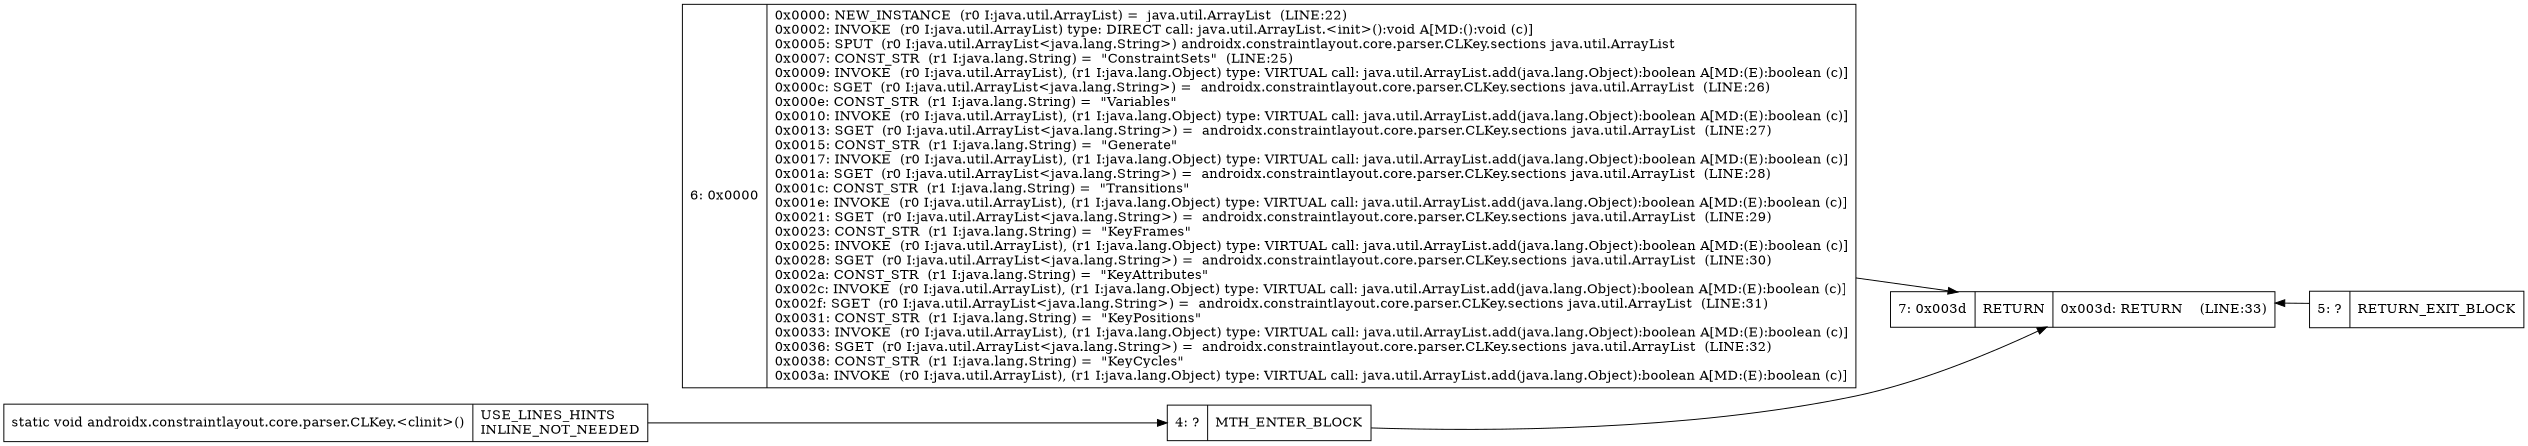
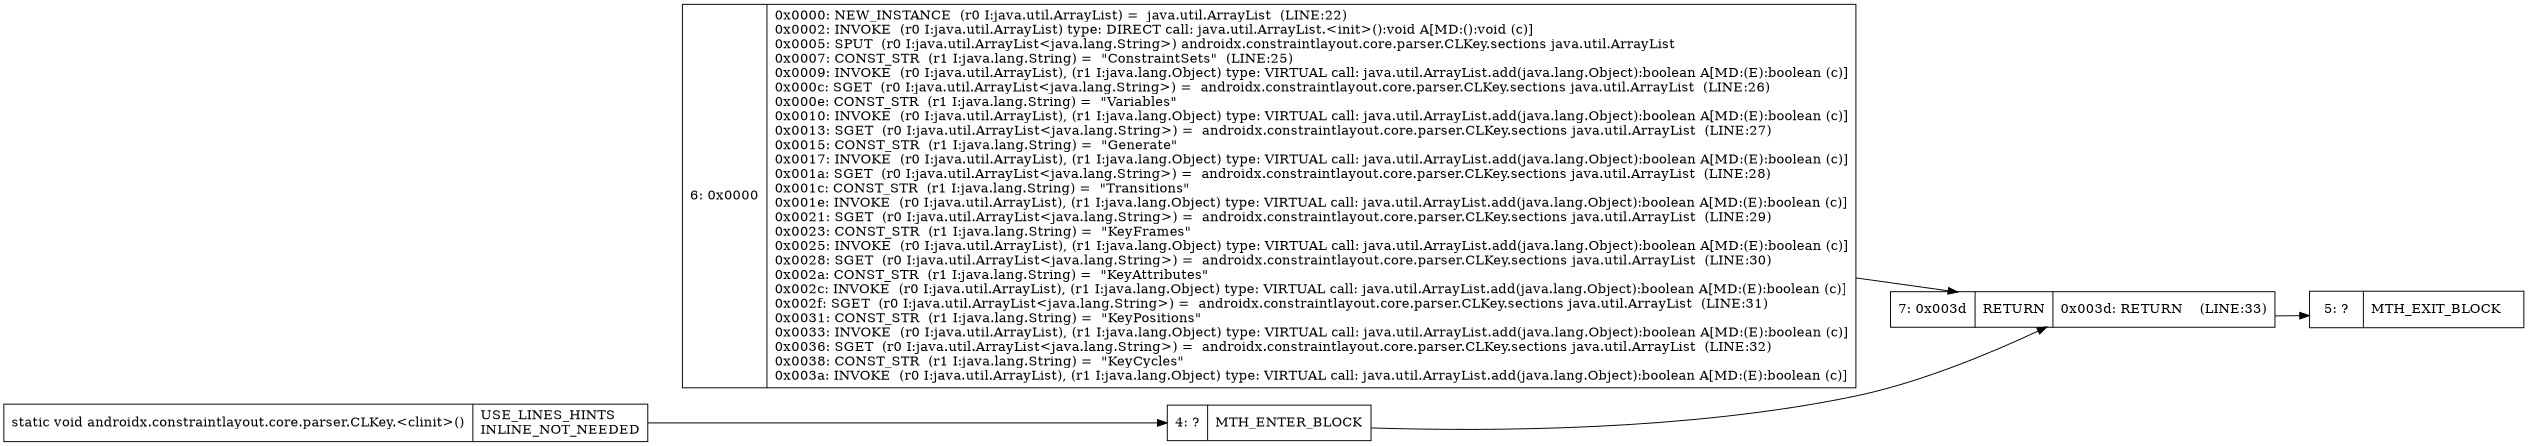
(2297, 303) -> (2287, 316)
(2437, 309) -> (2436, 309)
